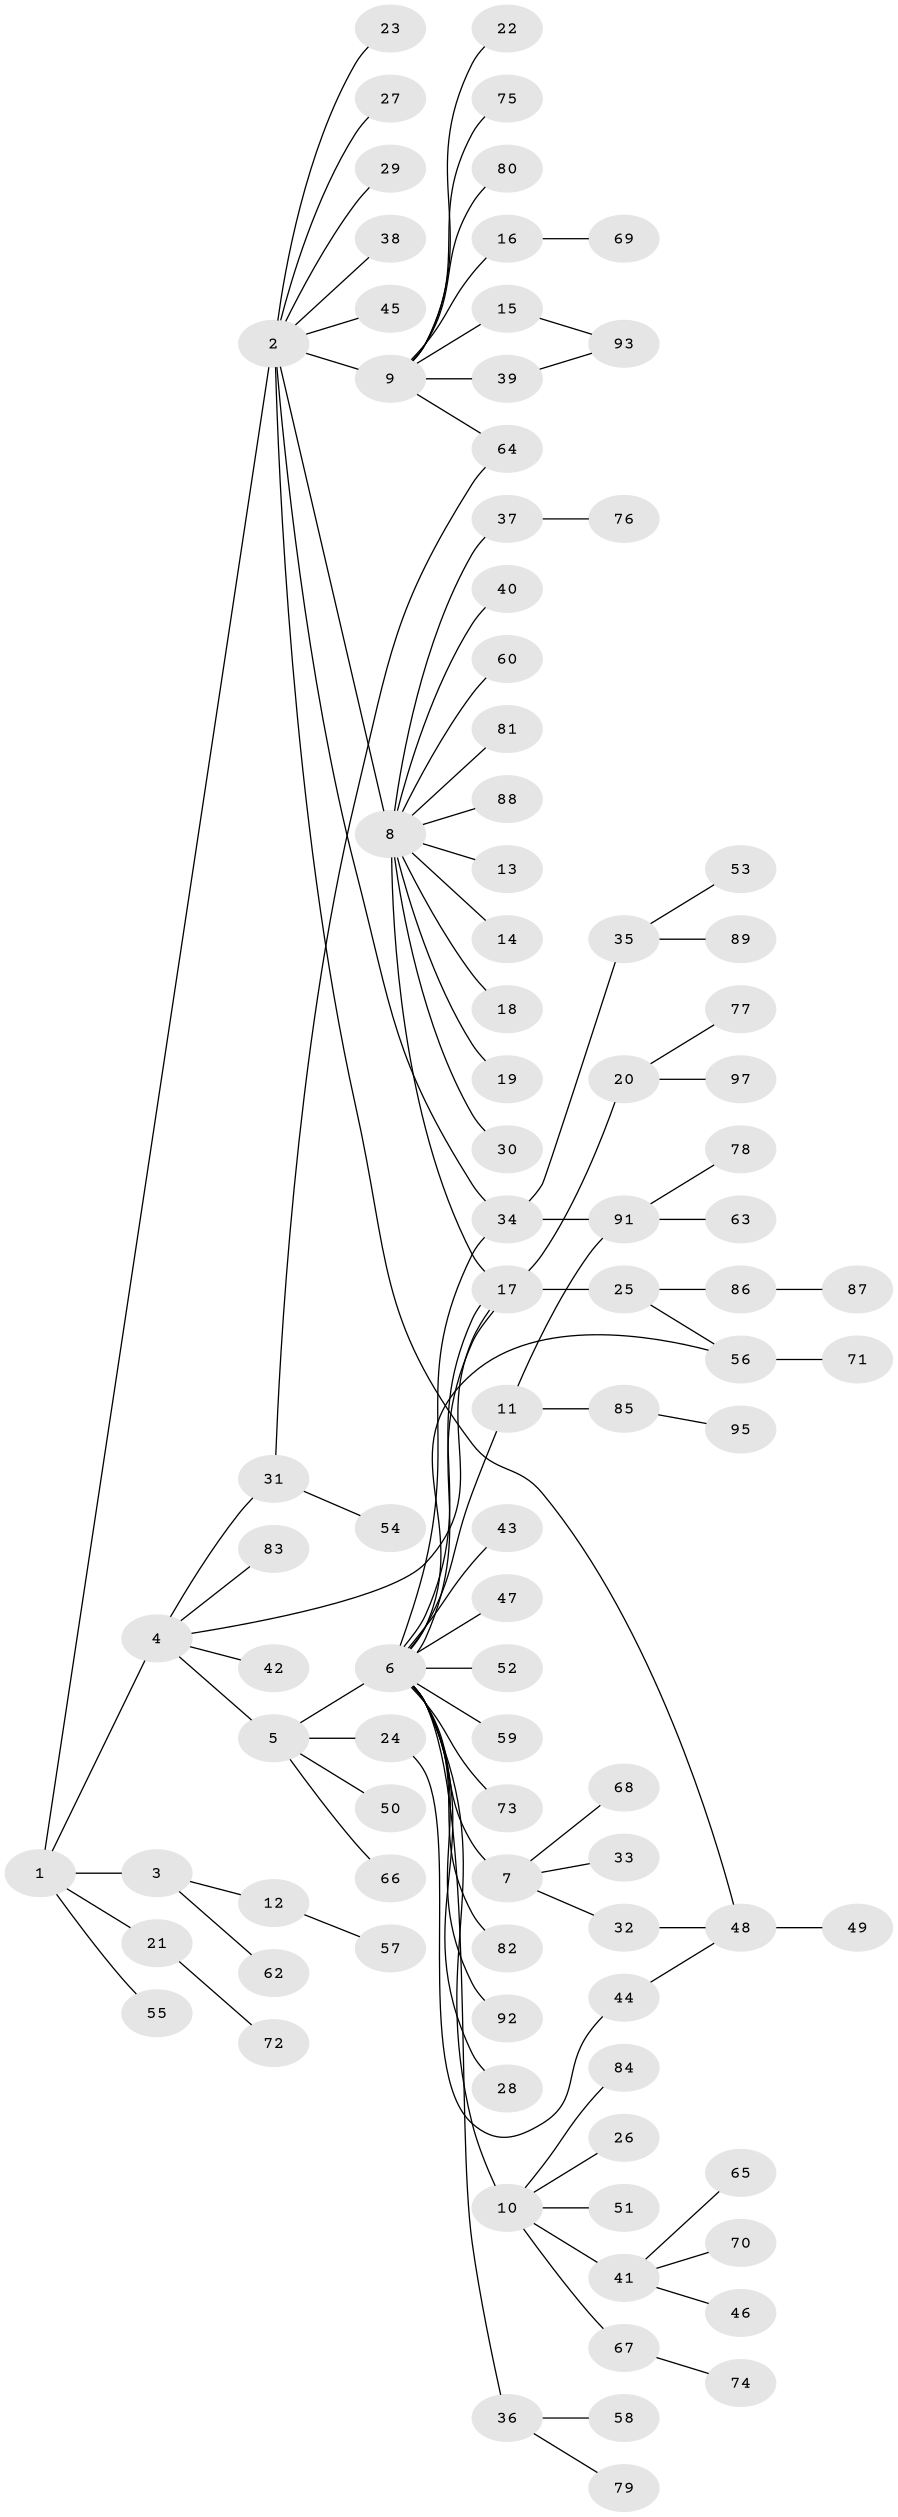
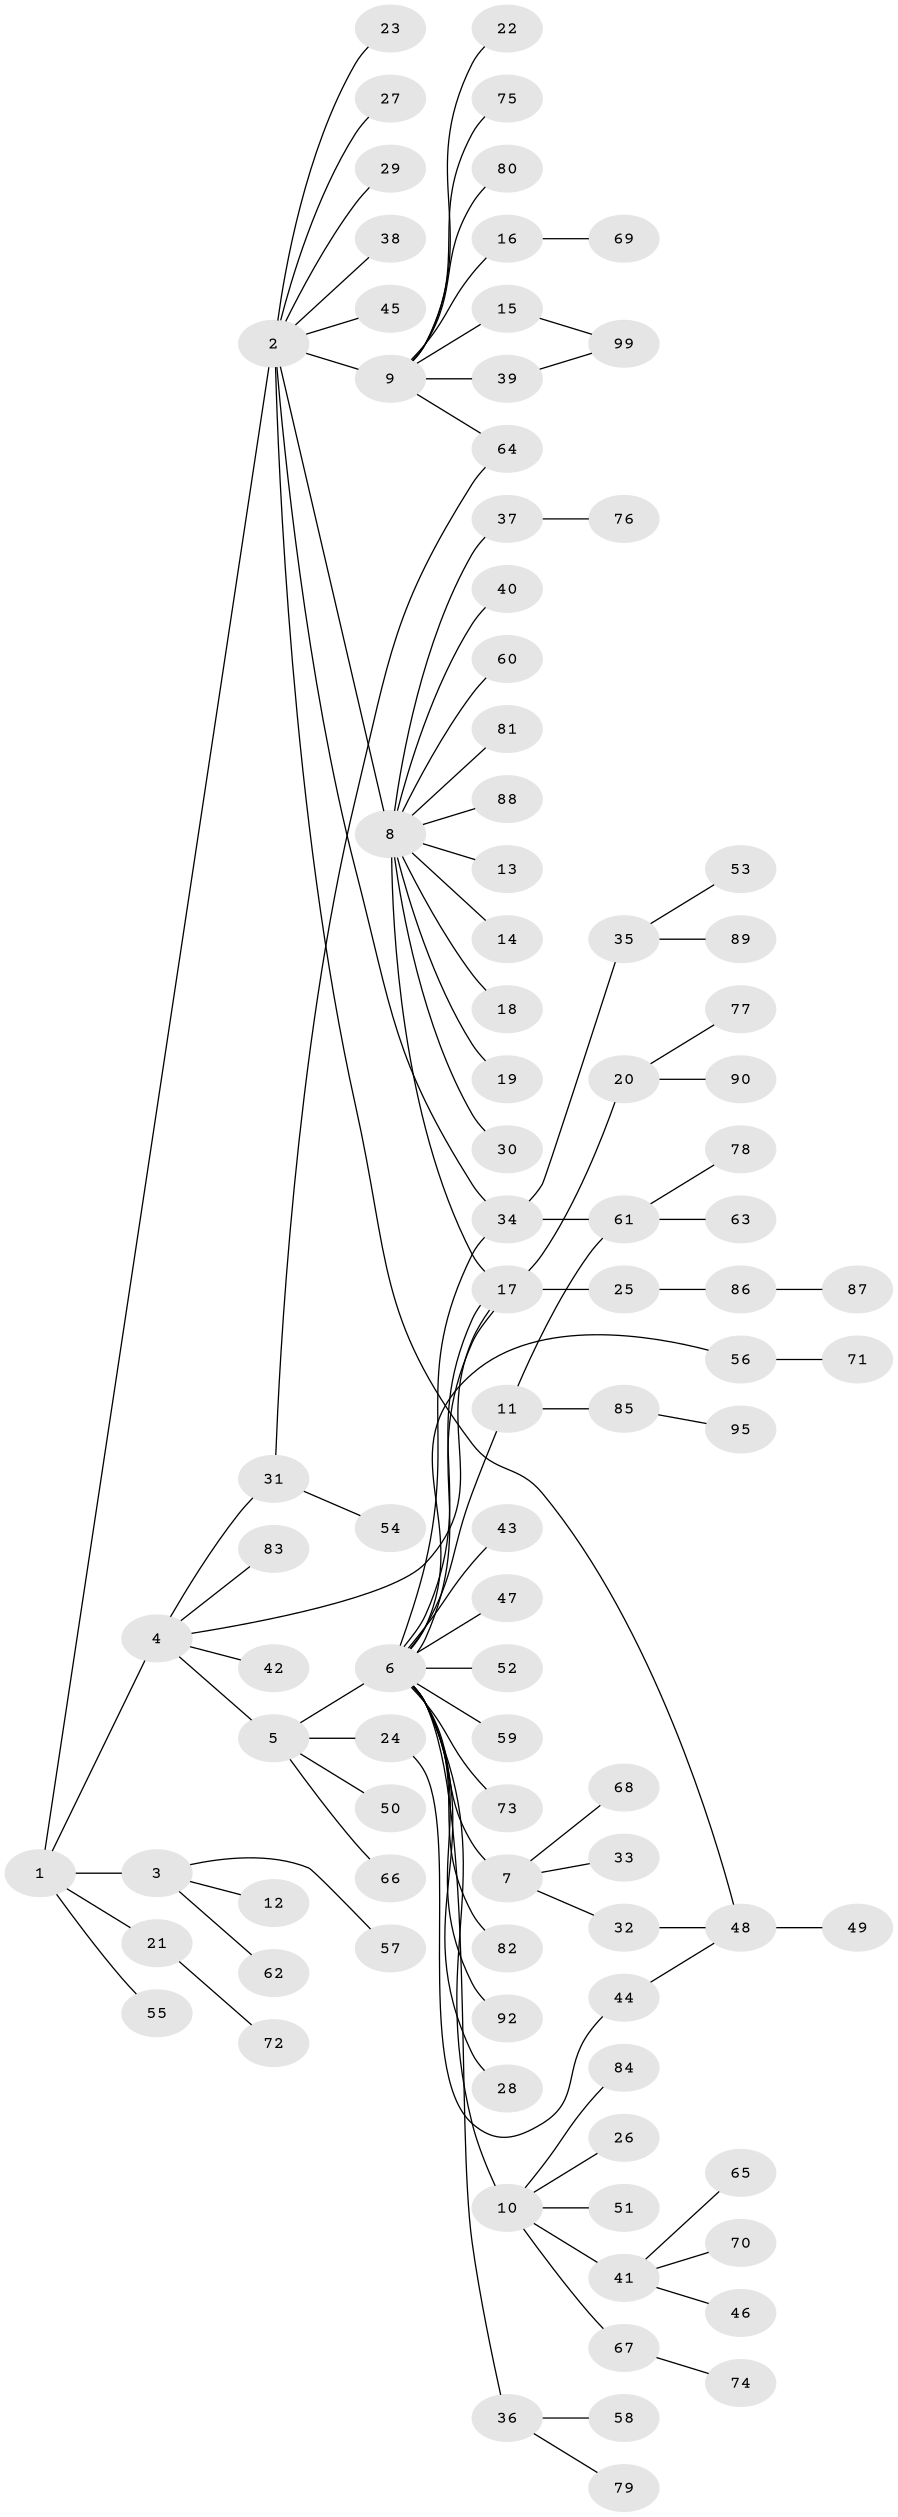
(624, 344) -> (624, 344)
(741, 1079) -> (741, 1079)
(624, 1219) -> (624, 1219)
(682, 1324) -> none
(332, 1926) -> (293, 1863)
